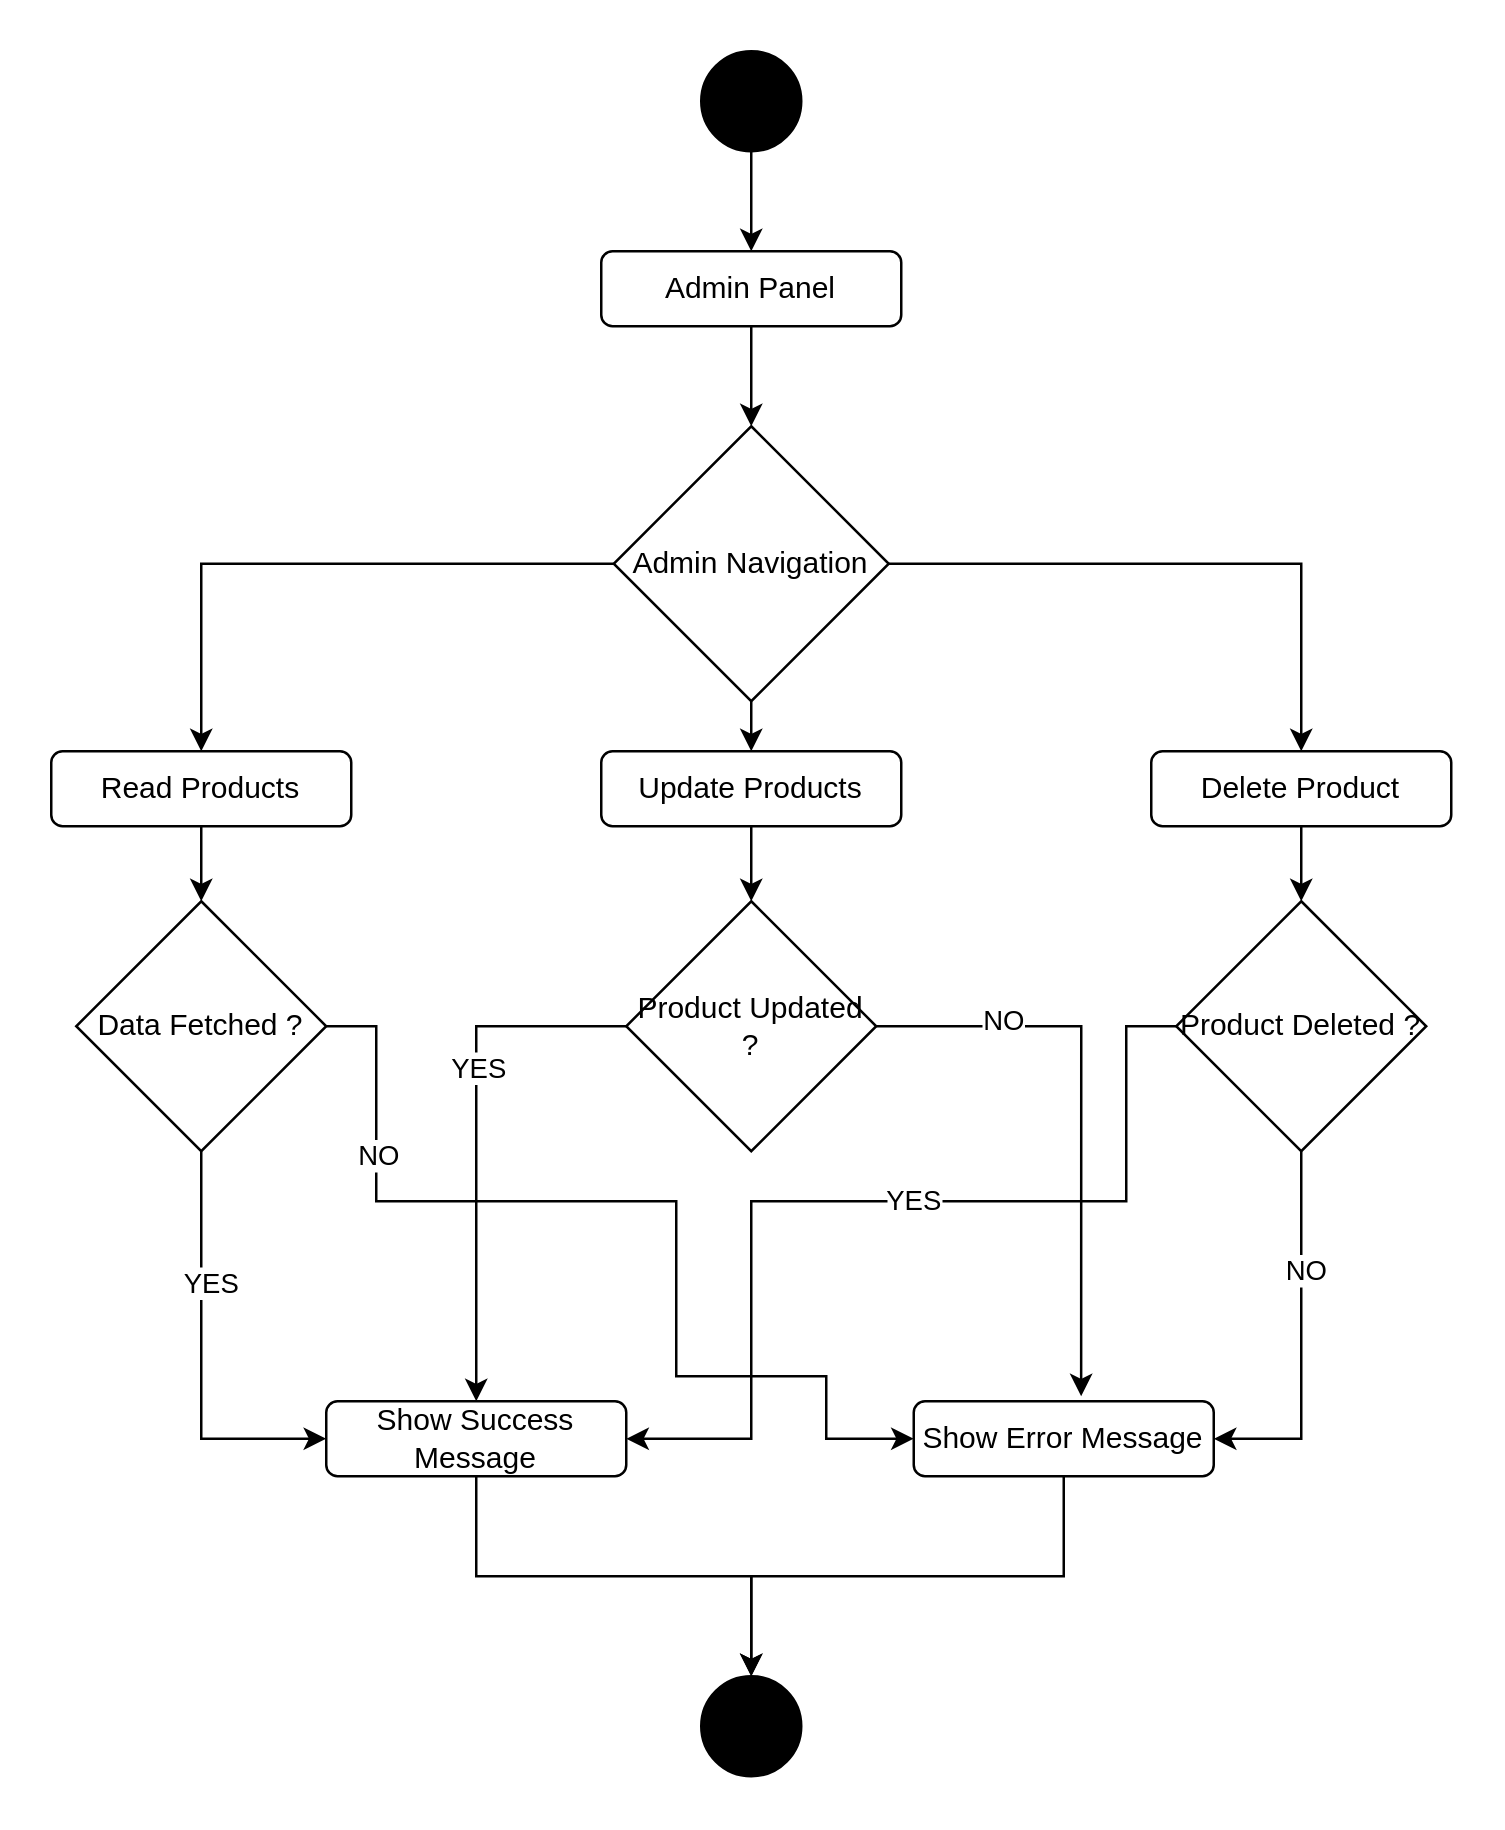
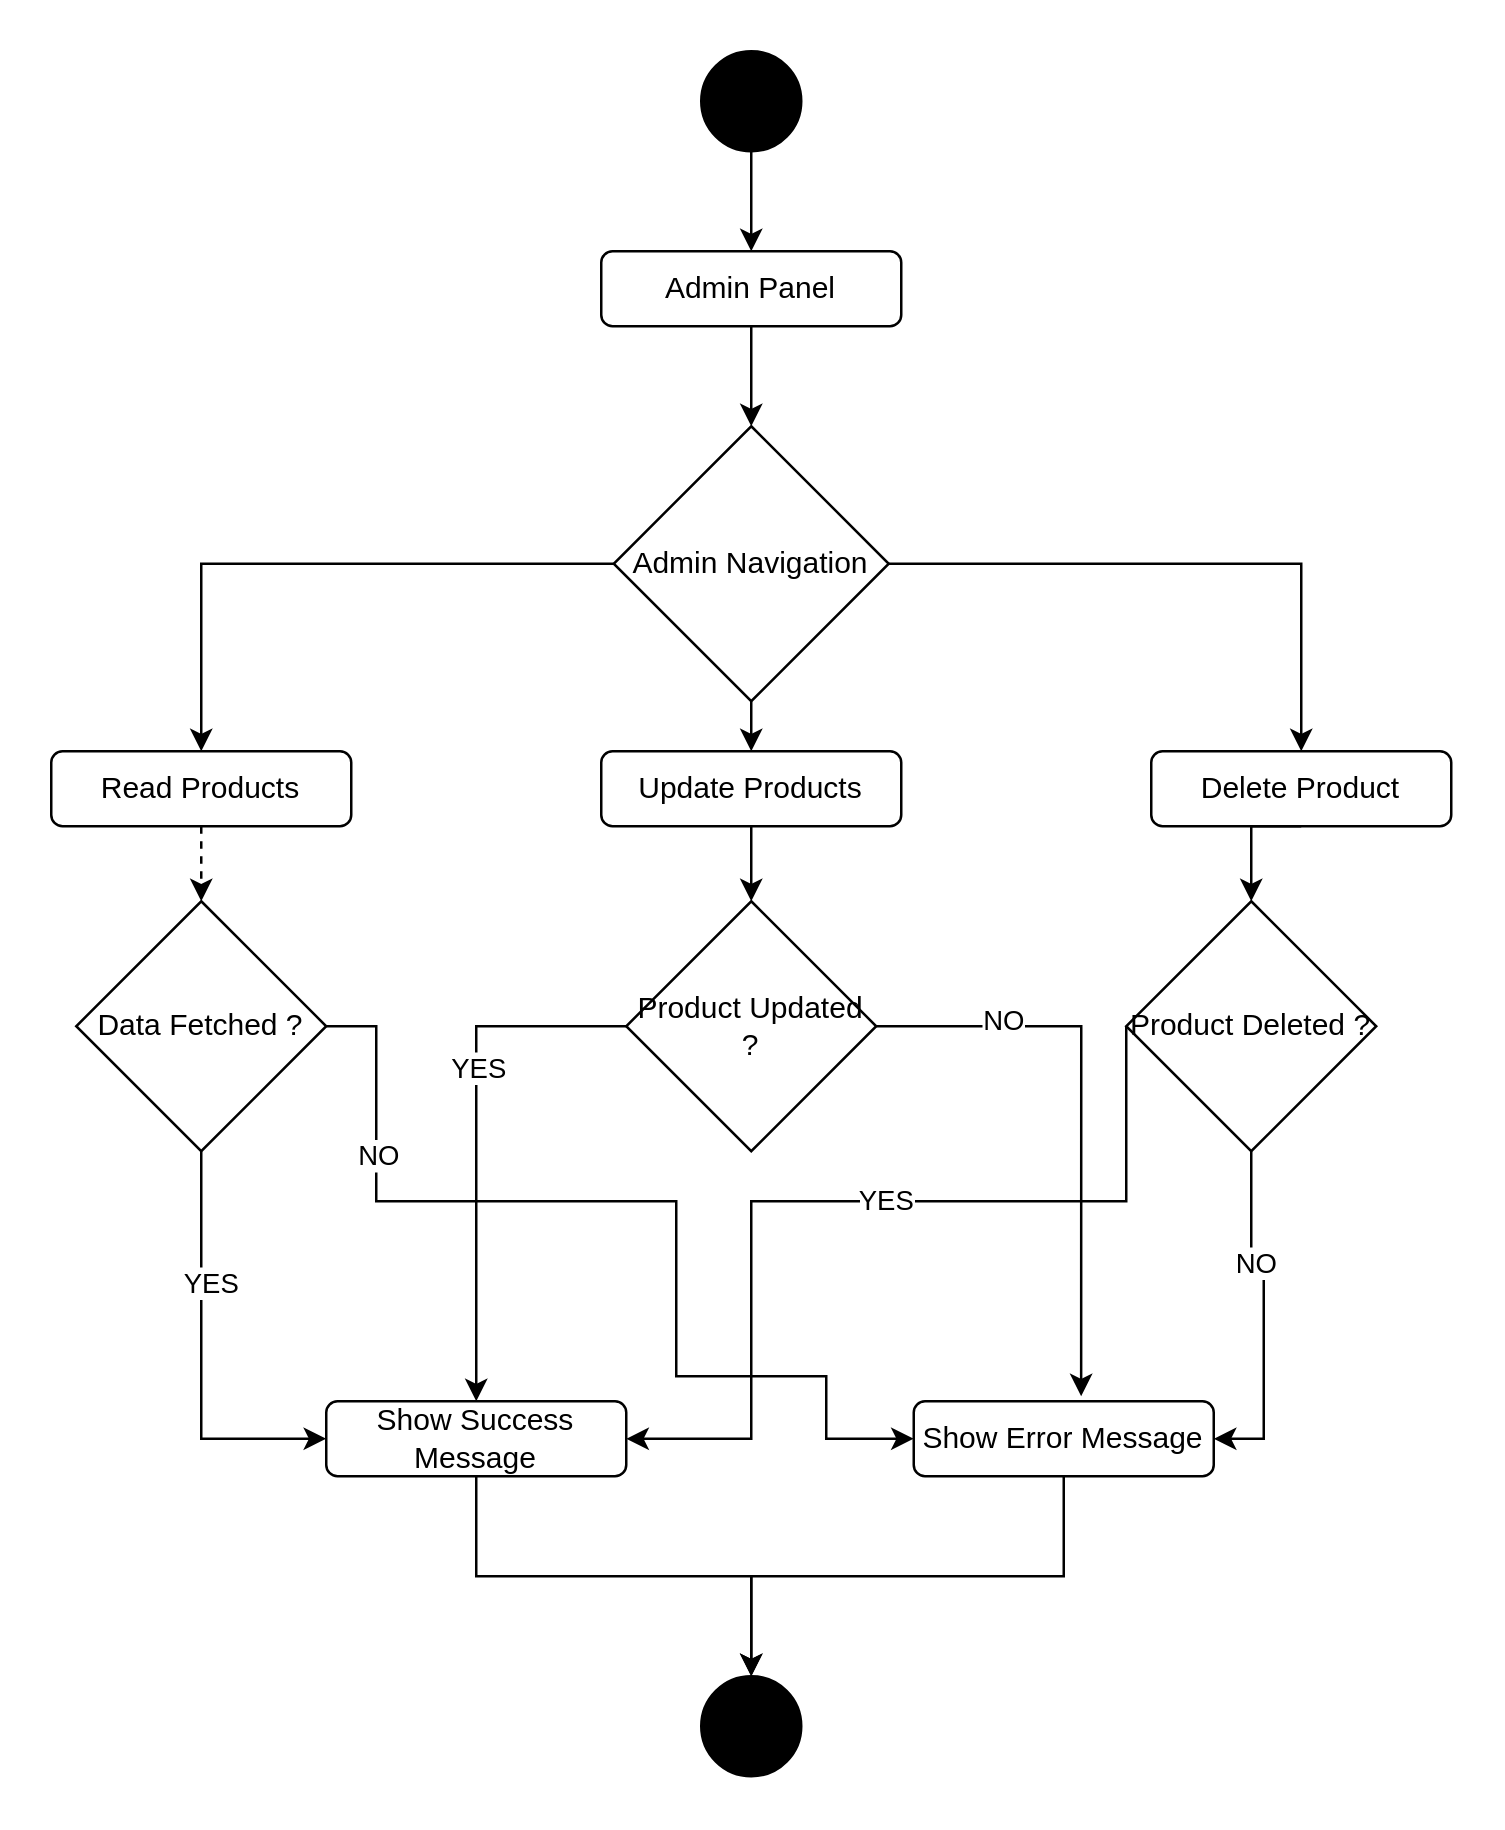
(201, 857) -> (201, 857)
(1301, 1026) -> (1251, 1026)
